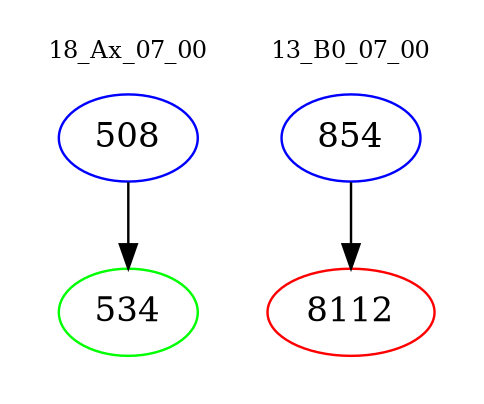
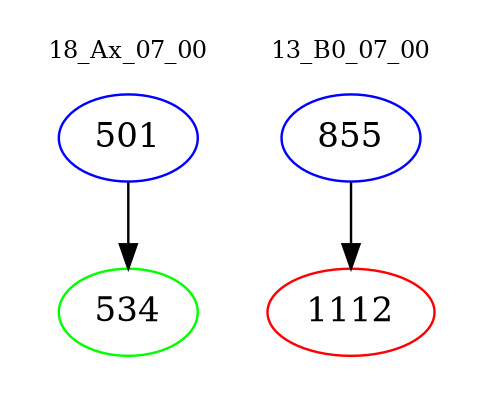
(128, 138) -> (128, 138)
(351, 138) -> (351, 138)
(351, 312) -> (351, 312)
